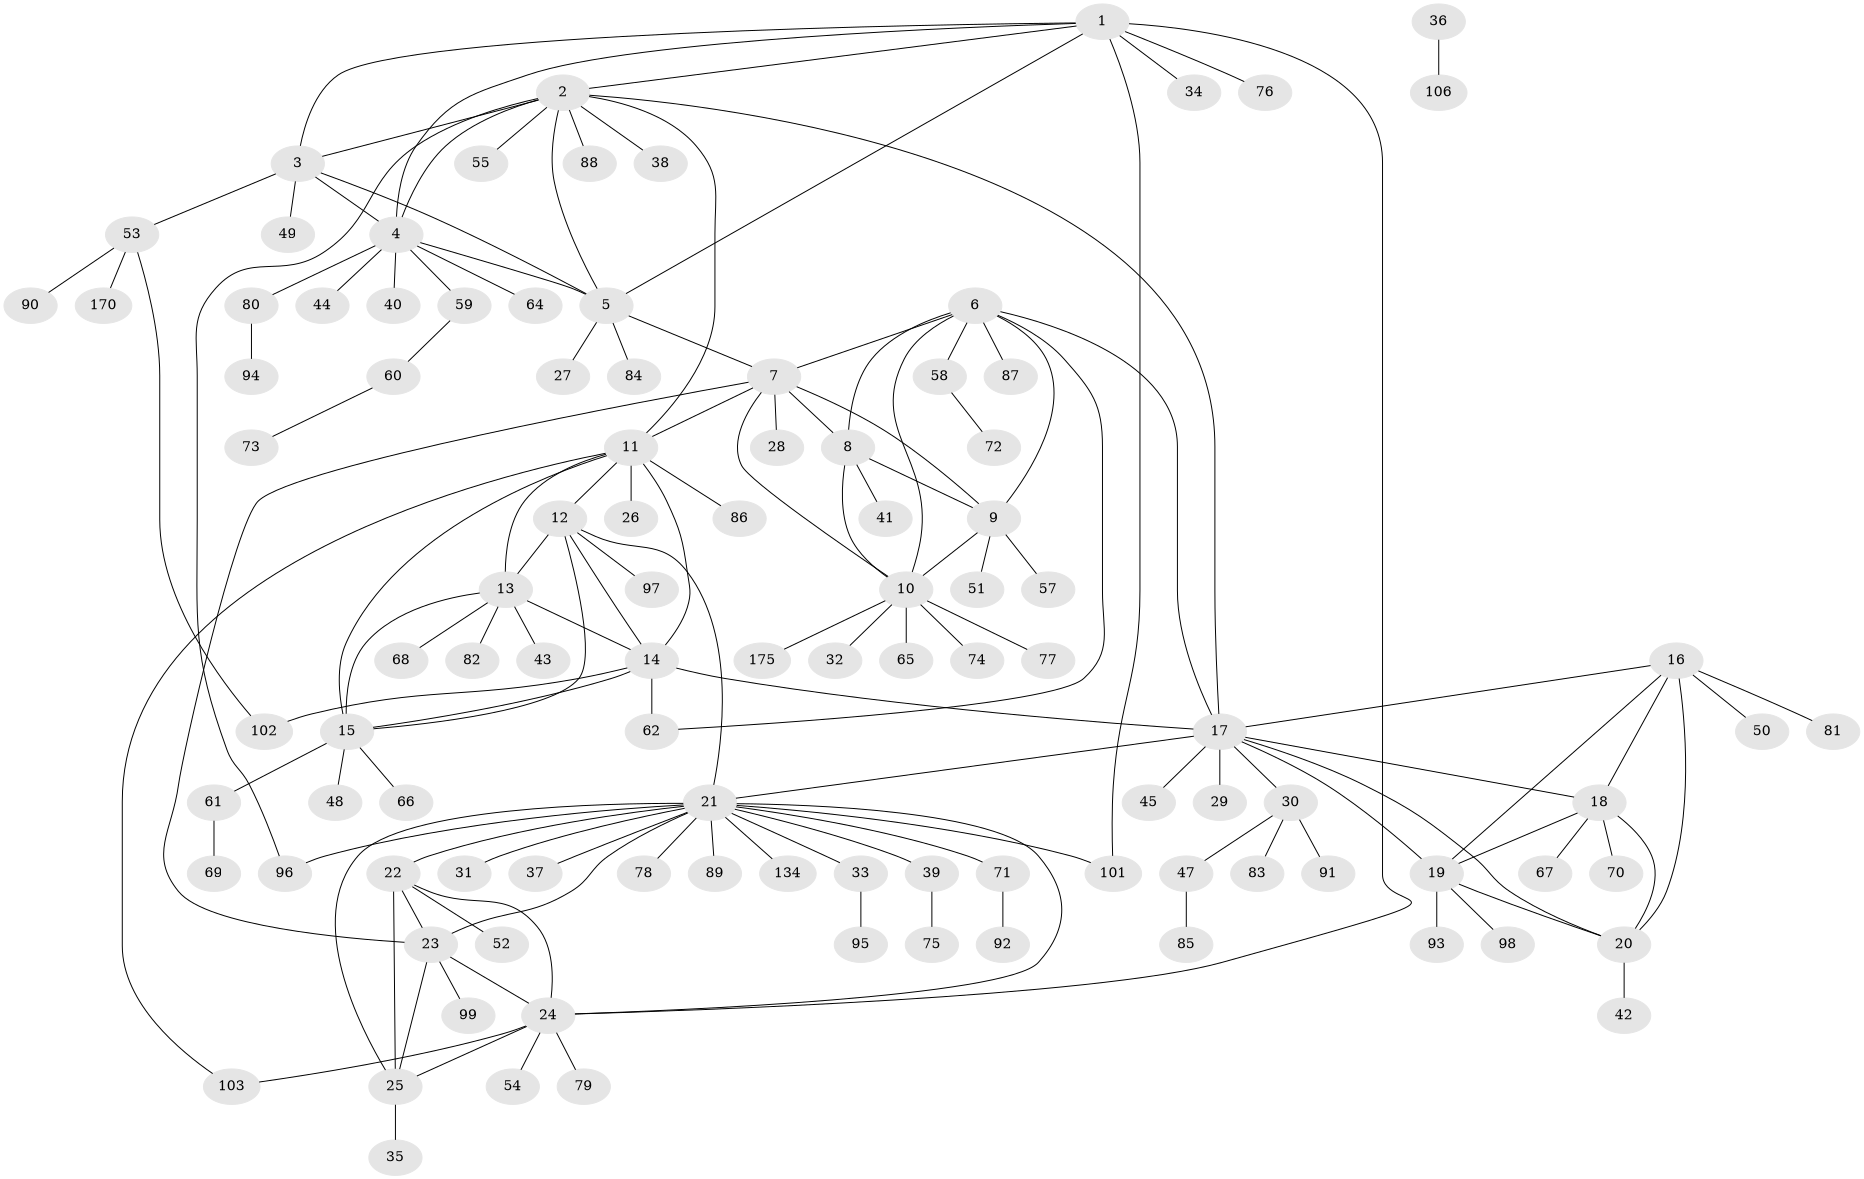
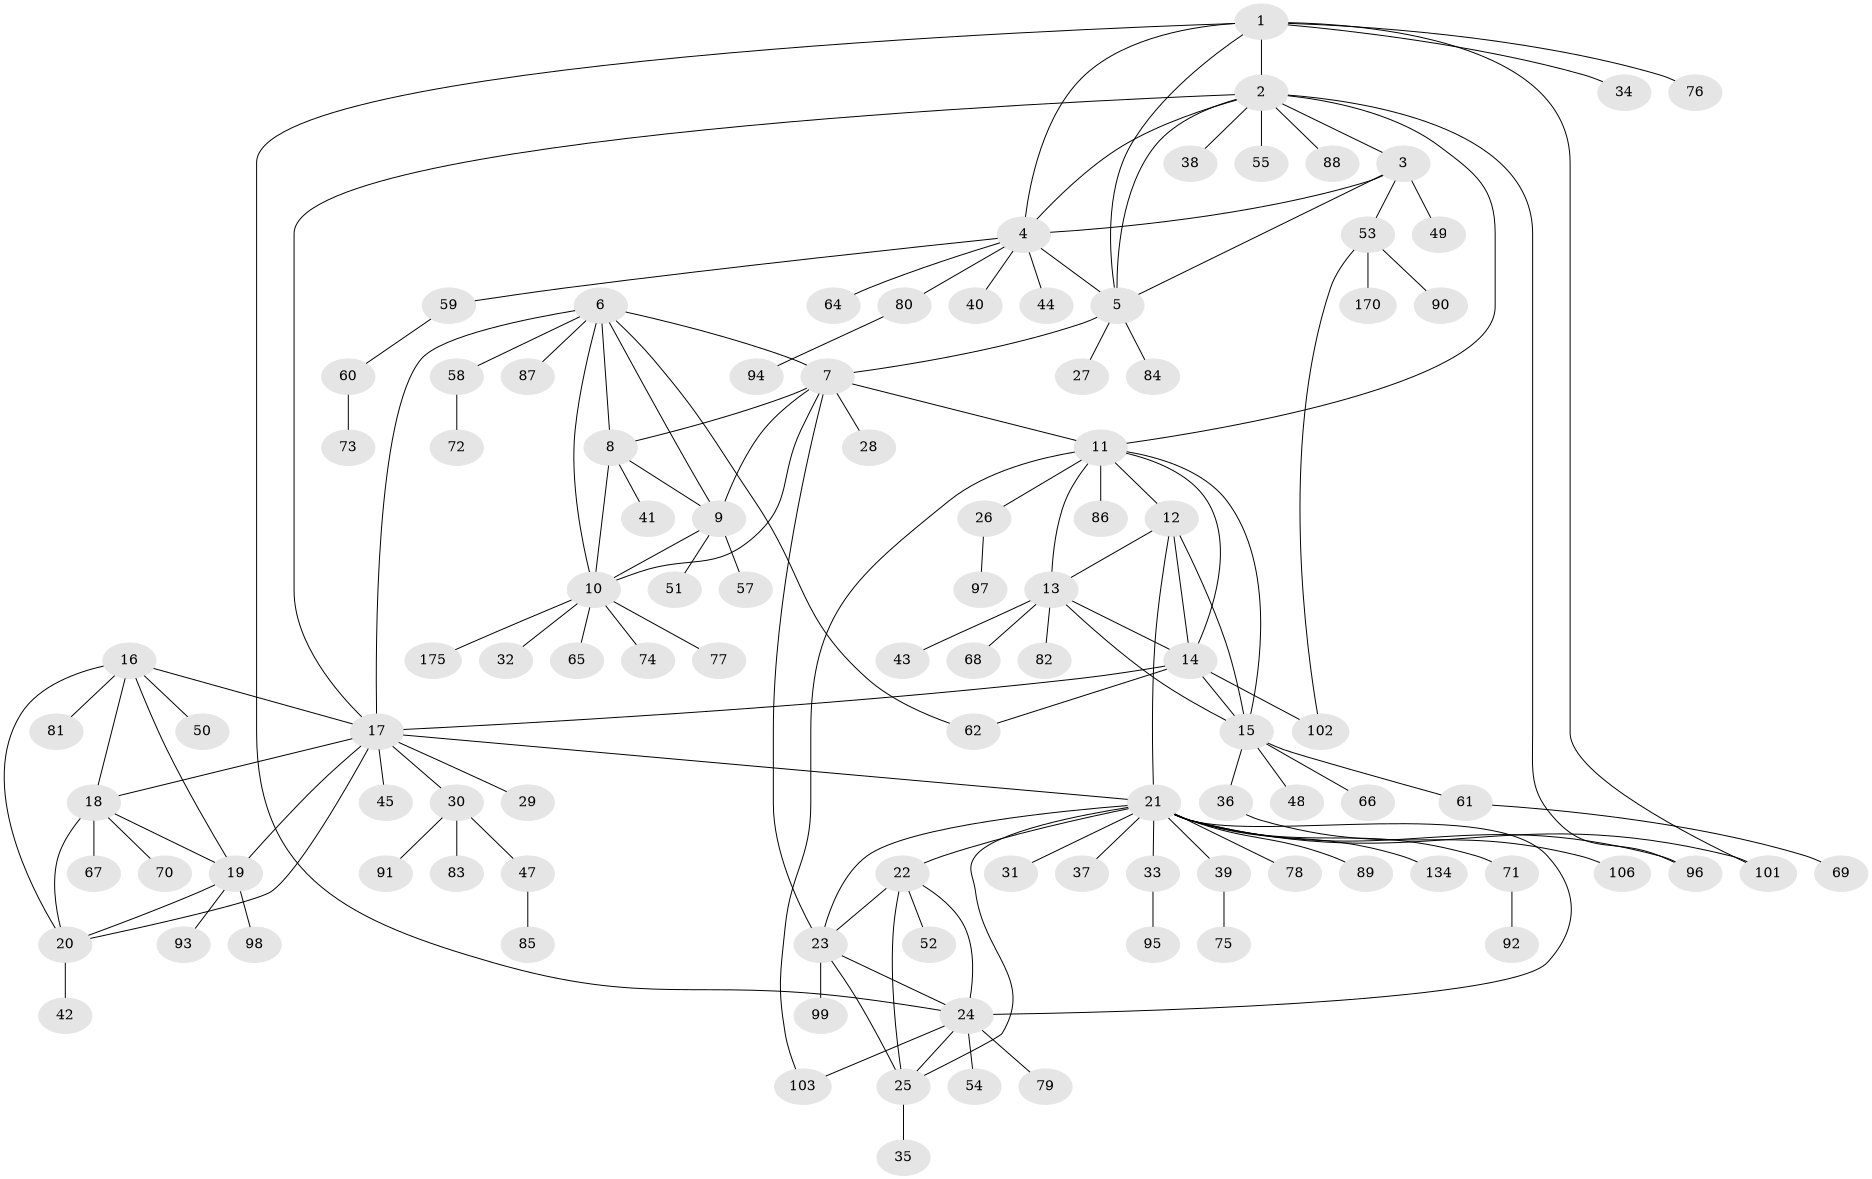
(664, 34) -> none
(606, 554) -> (982, 554)
none -> (1236, 767)
